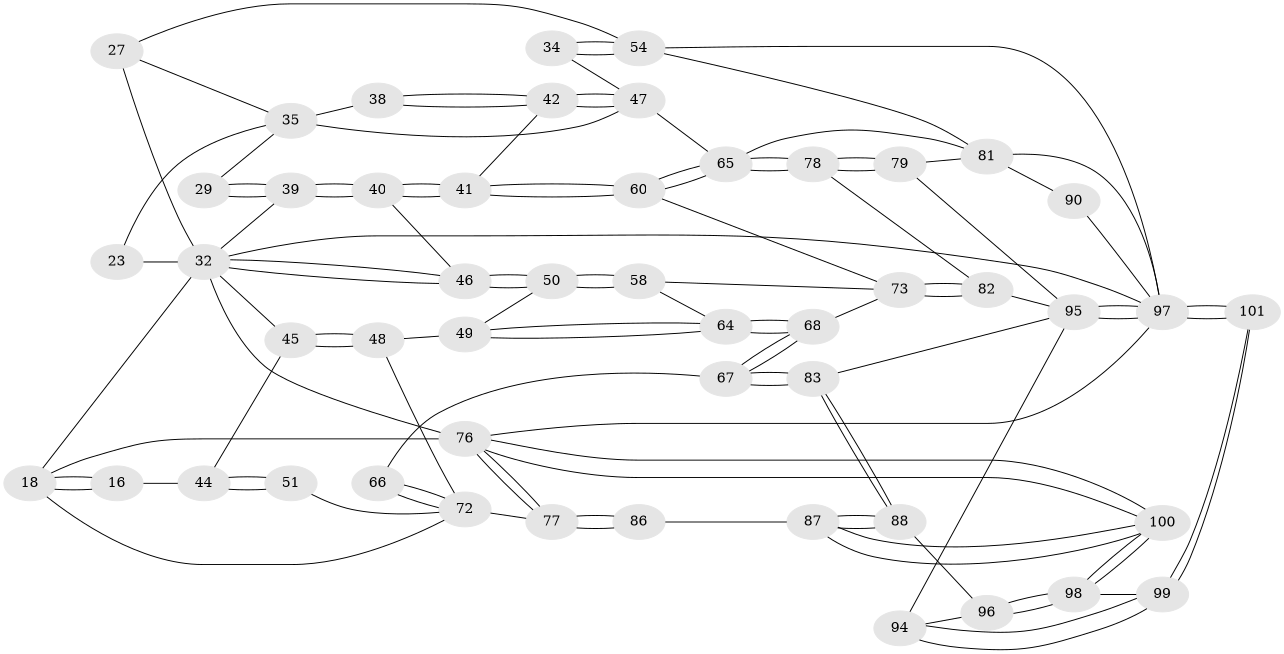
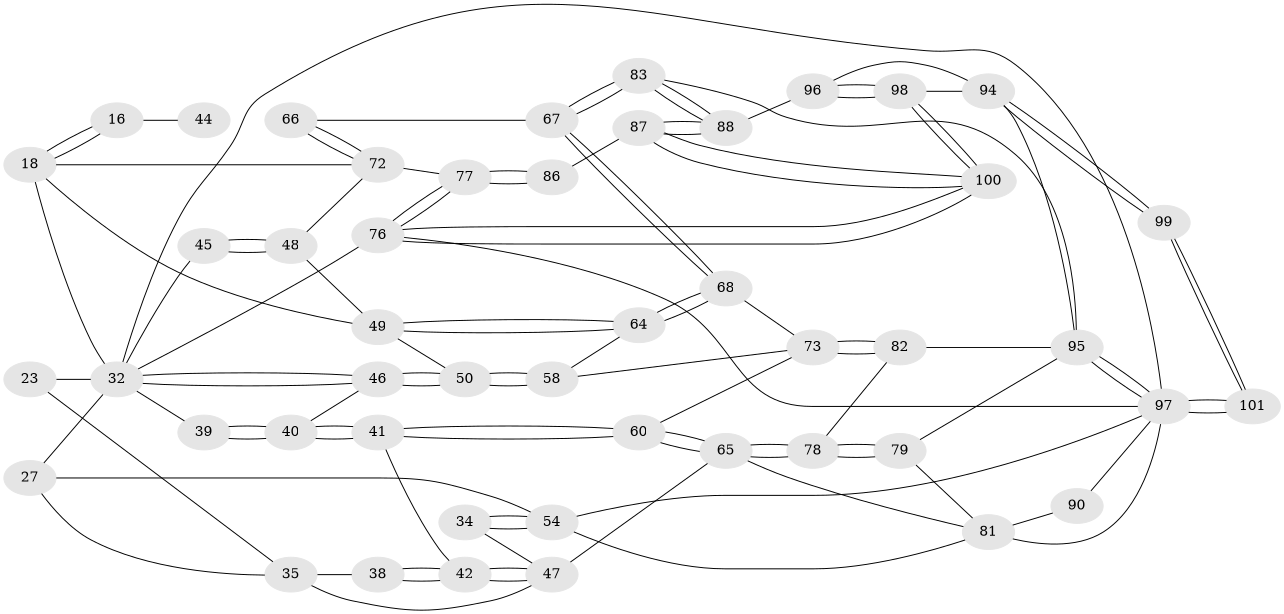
(204, 190) -> none
(247, 412) -> none
(242, 439) -> (187, 276)
(291, 483) -> none
(1118, 595) -> (944, 91)
